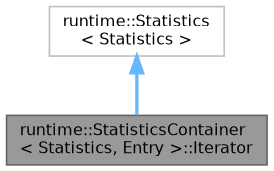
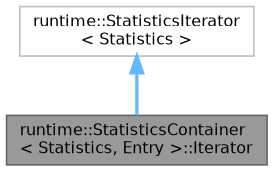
(137, 31) -> (137, 31)
